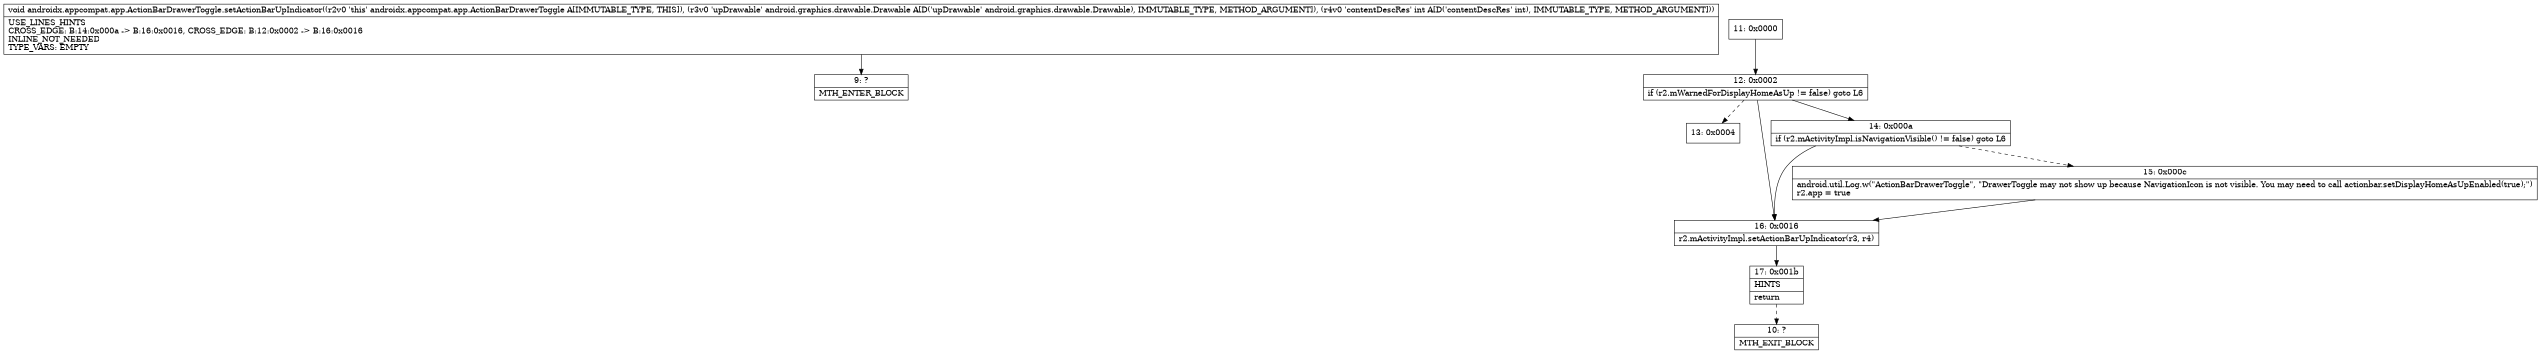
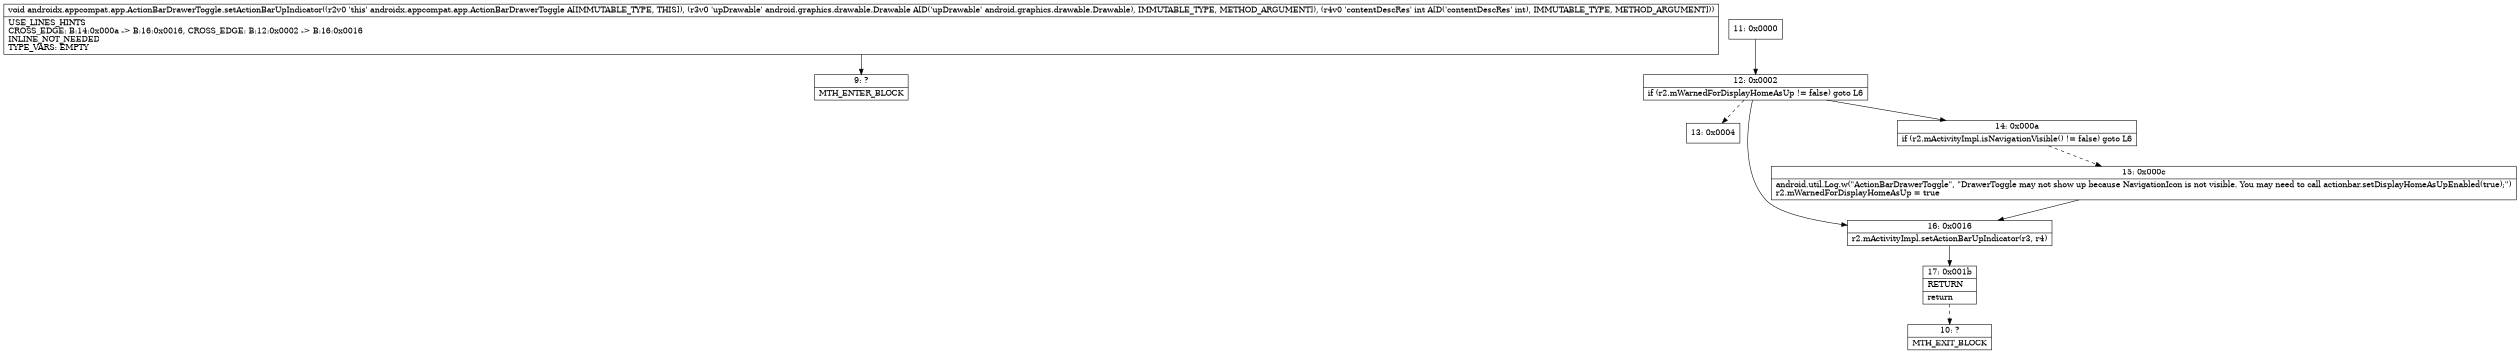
(1783, 173) -> none
(1824, 193) -> (1858, 193)
(1768, 285) -> (1945, 285)
